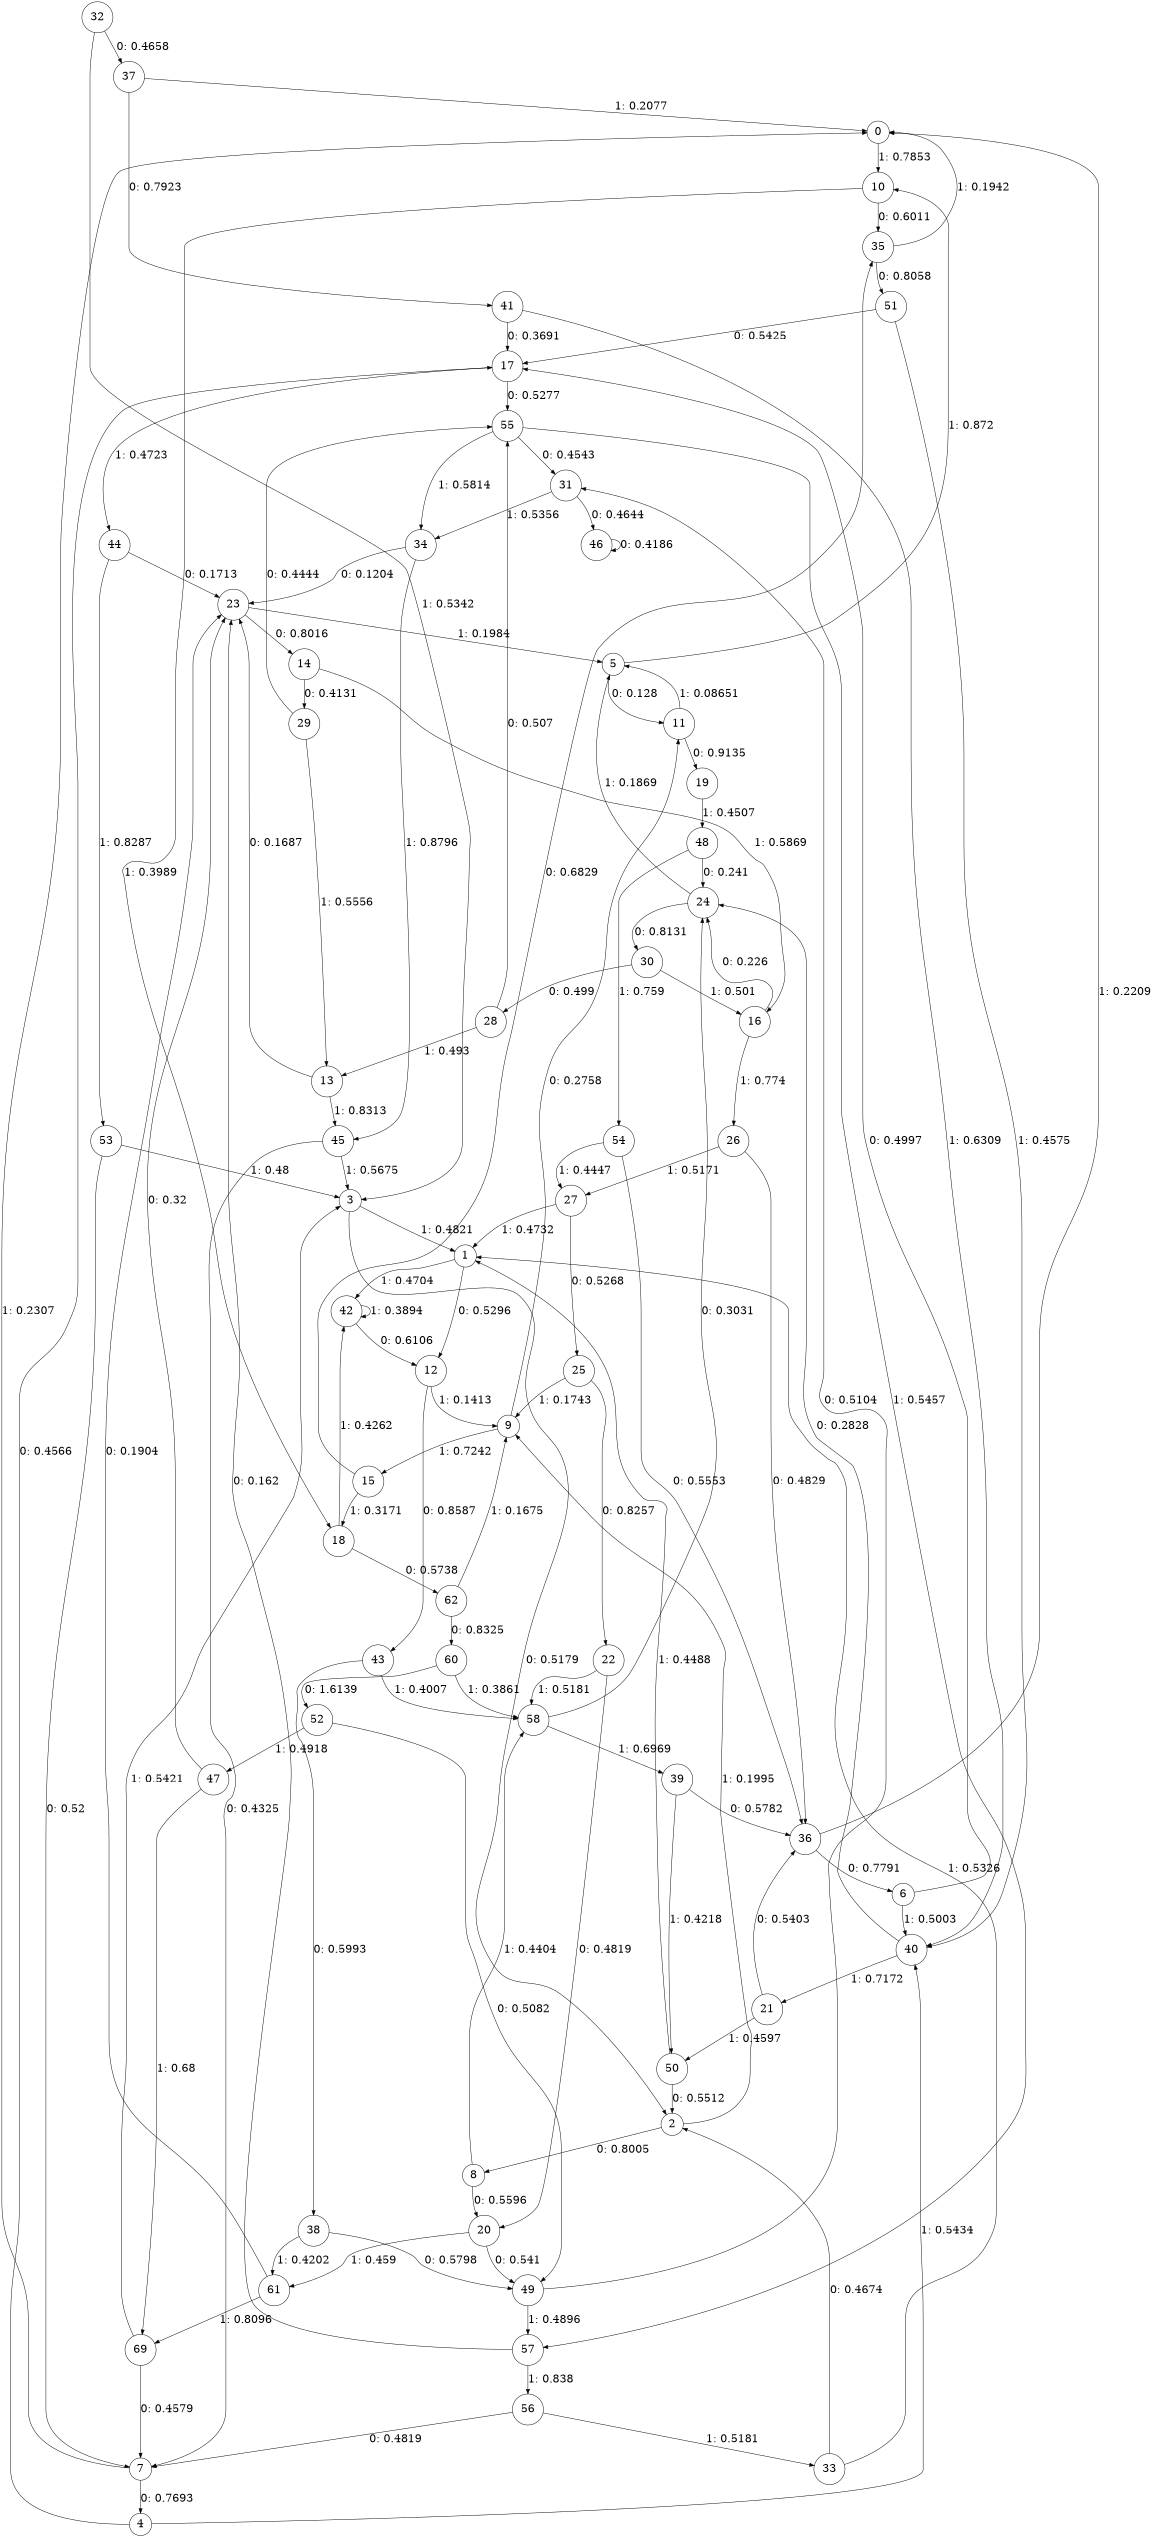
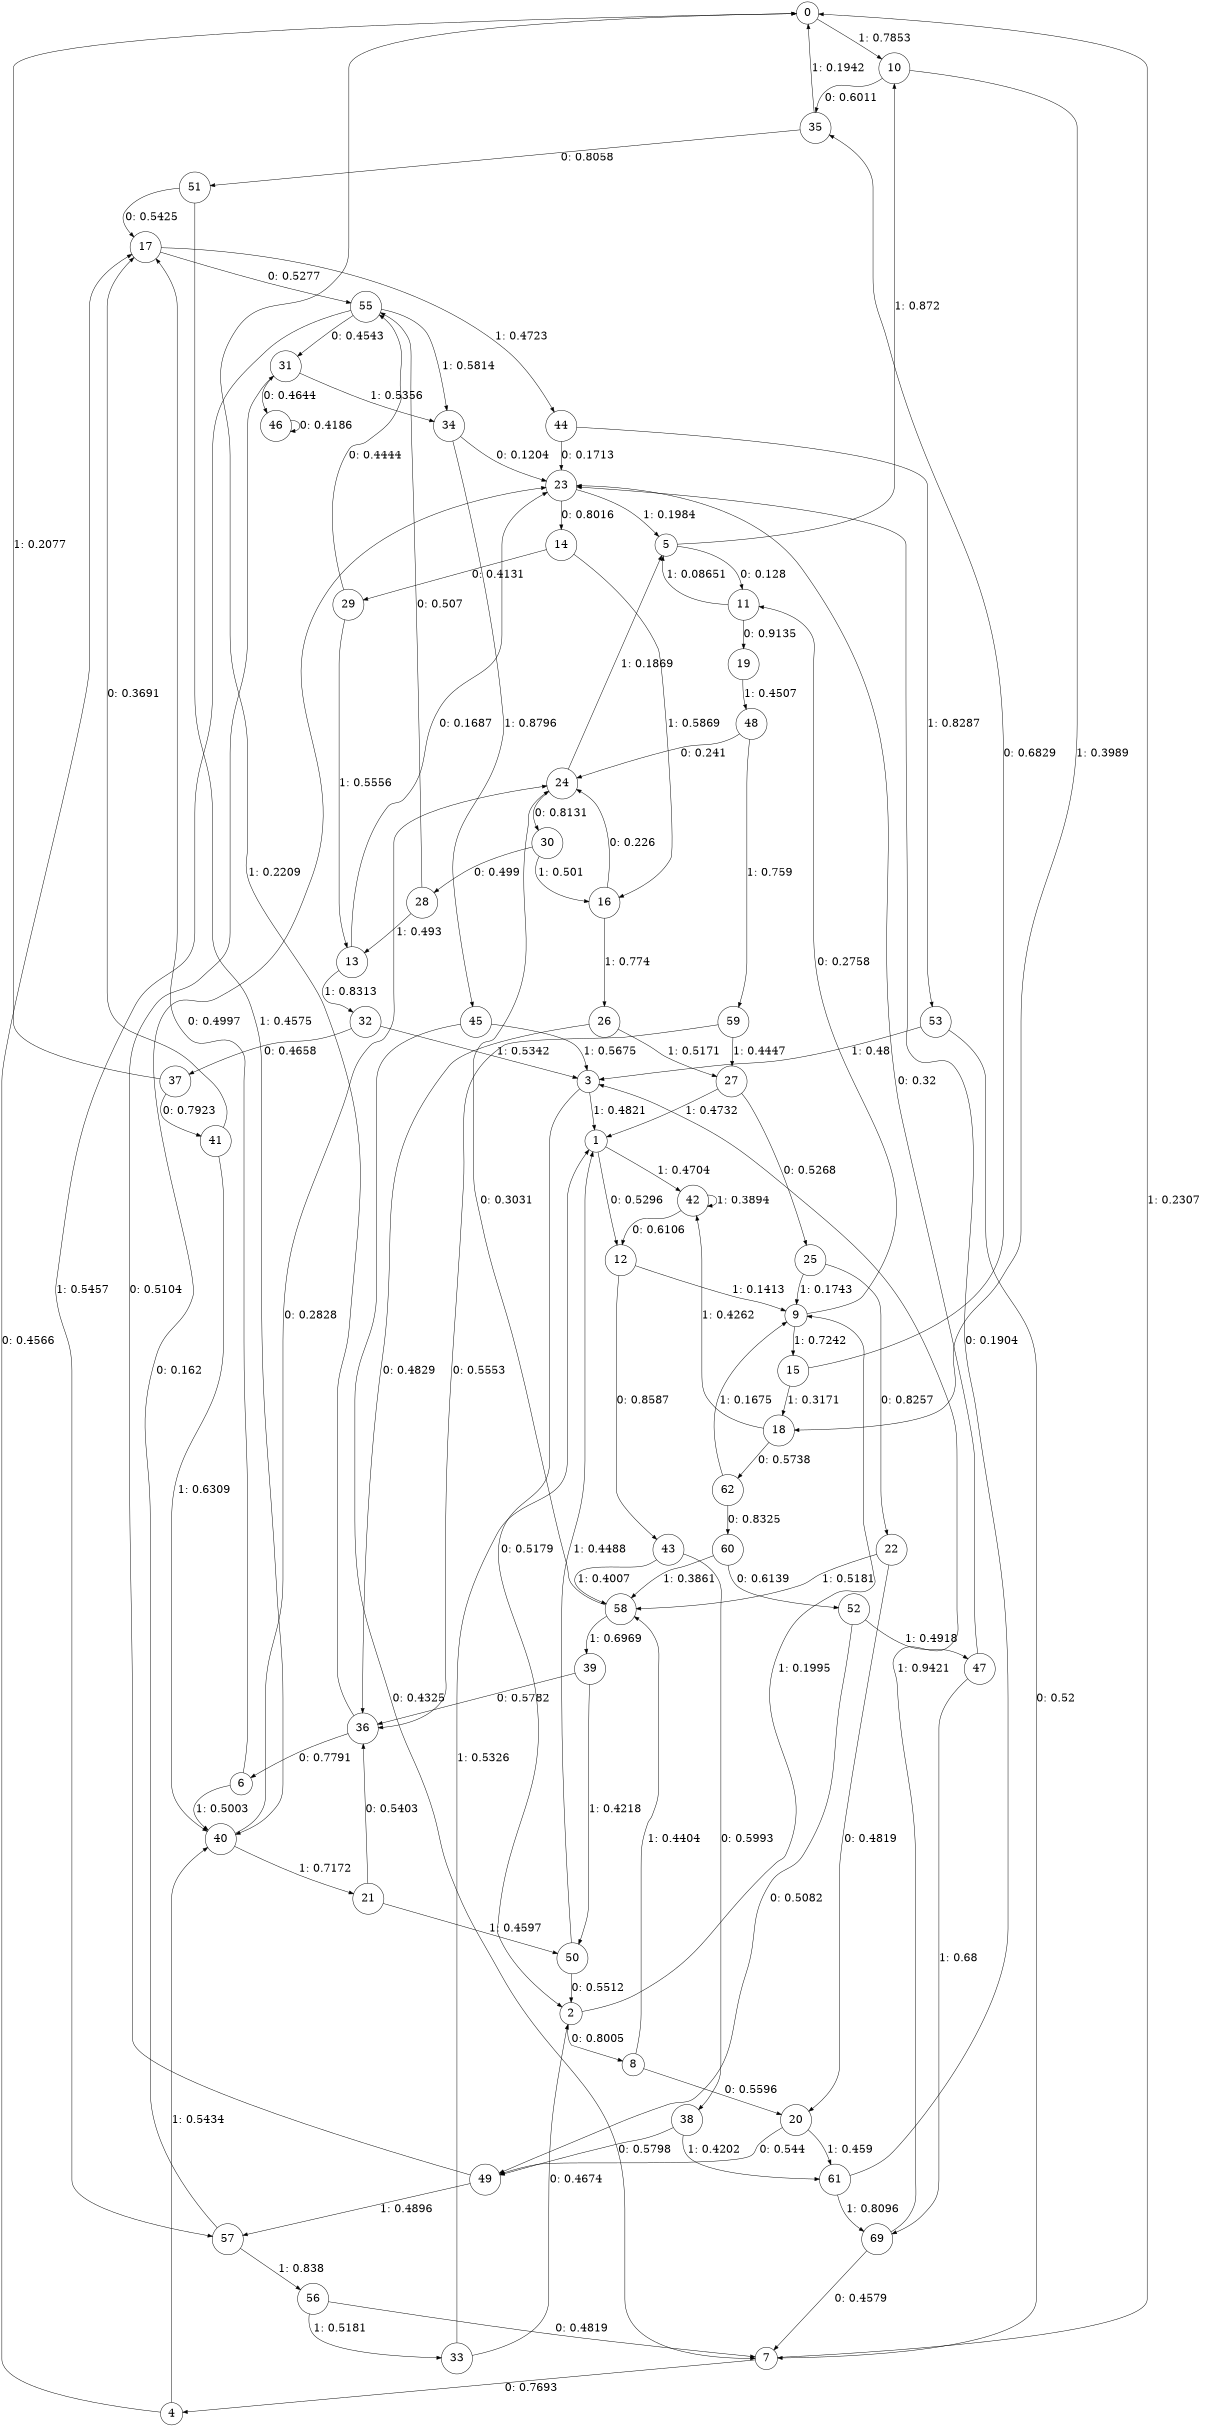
(332, 1109) -> (323, 995)
(619, 1141) -> (733, 1022)
(336, 1690) -> (768, 1579)
(162, 1780) -> (929, 1669)
(525, 2261) -> (789, 2150)
